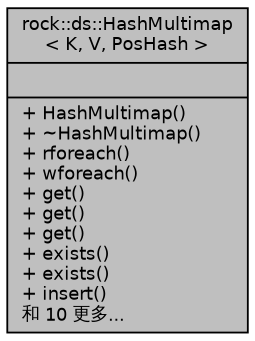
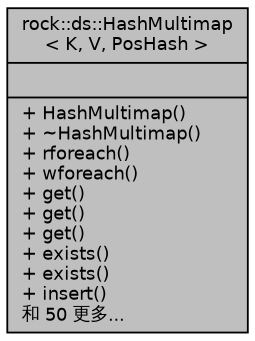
(74, 314) -> (74, 314)
